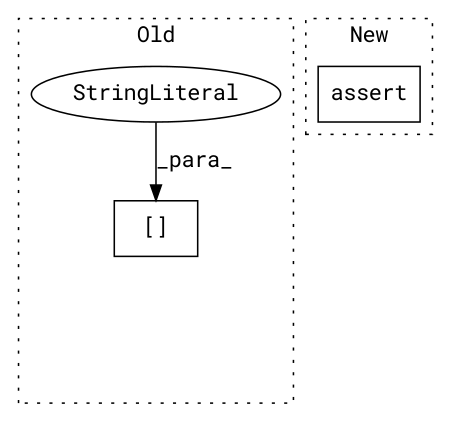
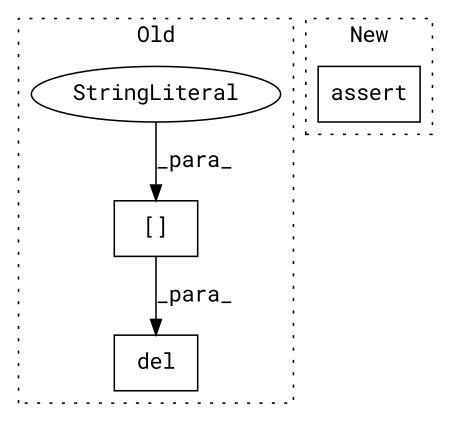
none -> (156, 363)
